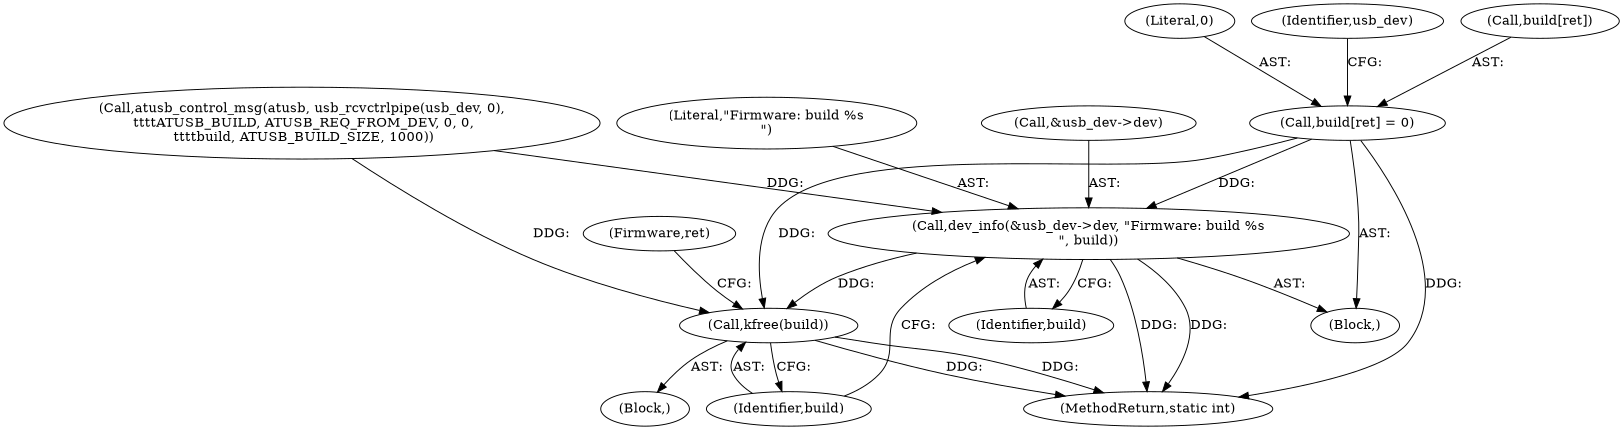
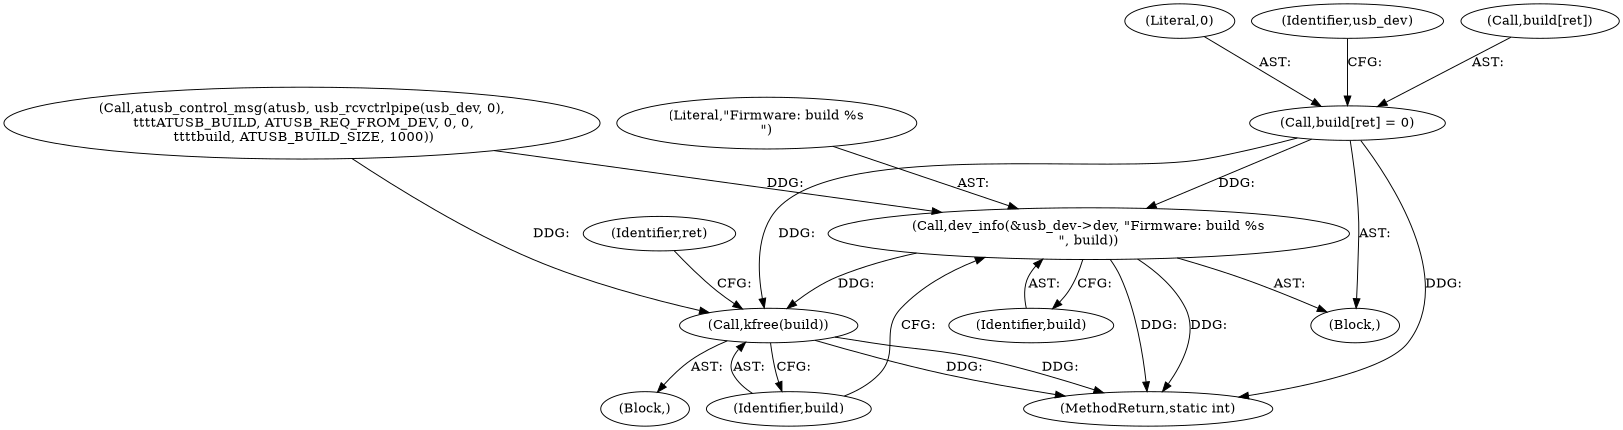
(1089, 123) -> none
(659, 234) -> (659, 234)
